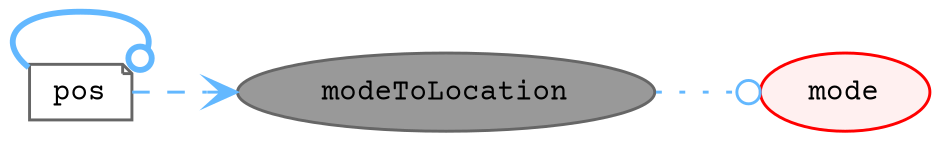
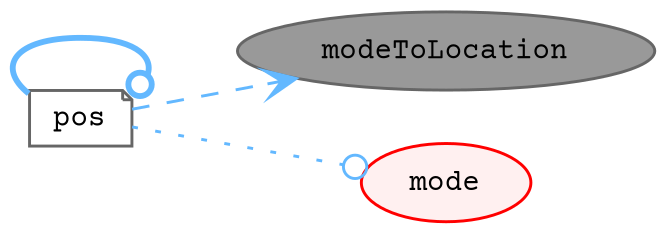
(696, 92) -> (238, 146)
